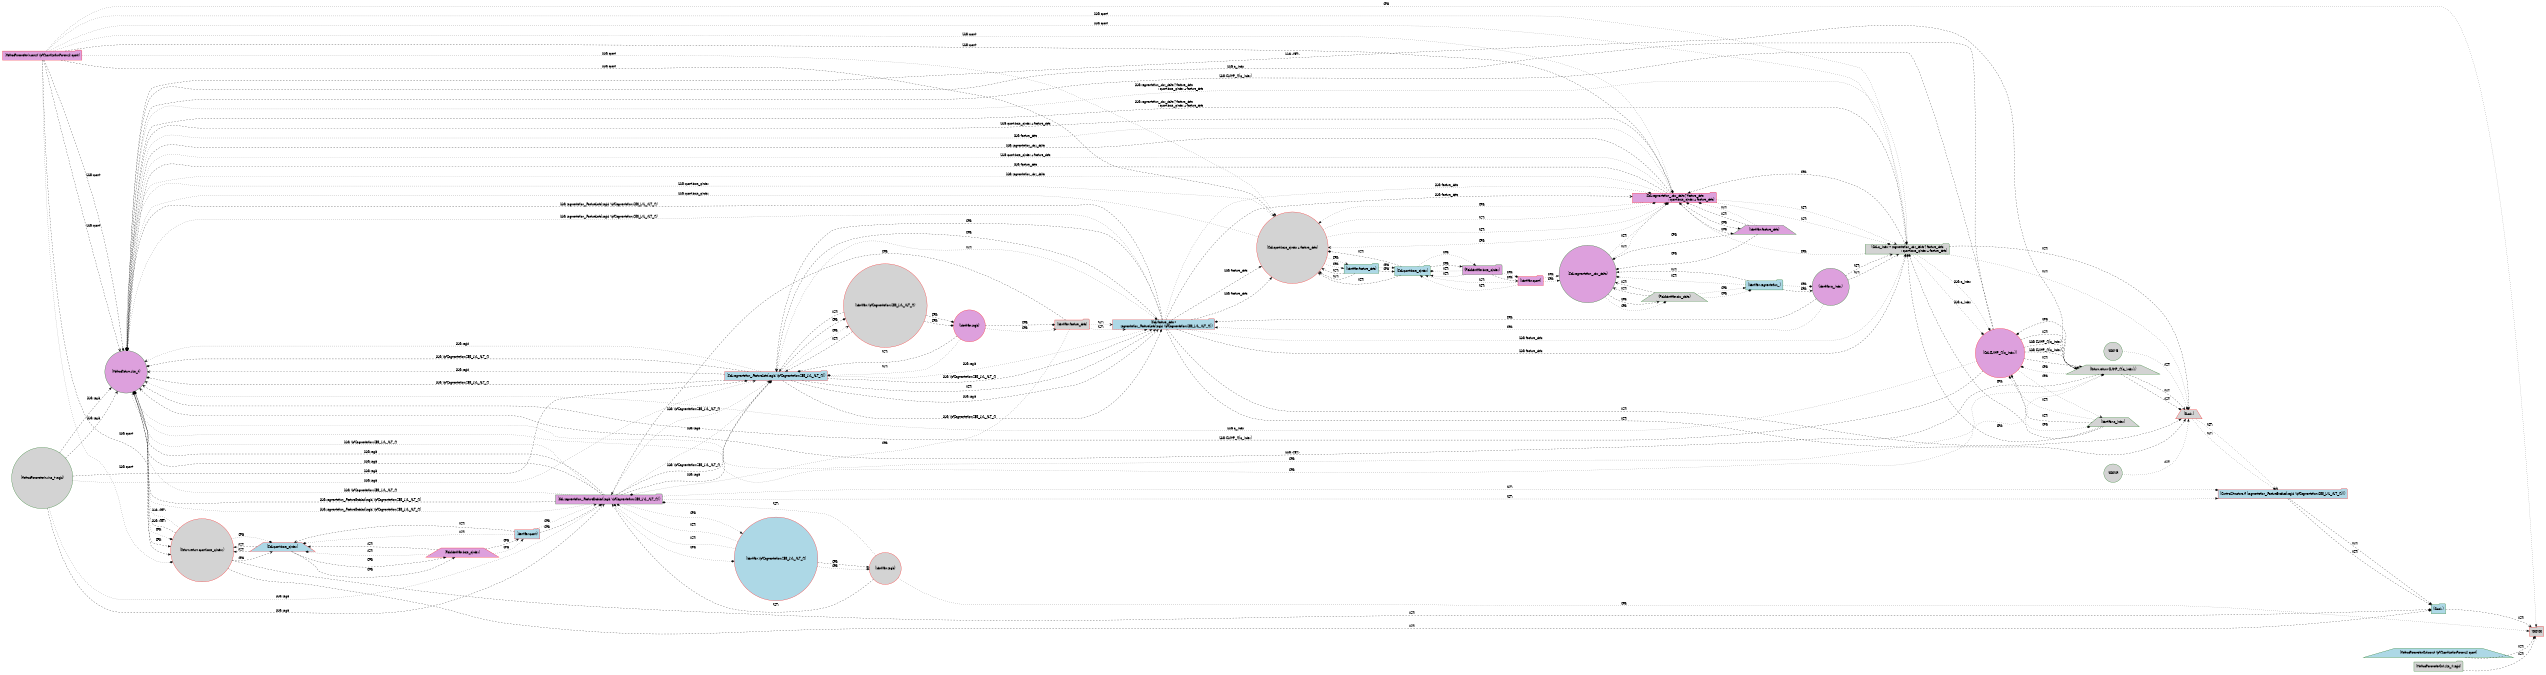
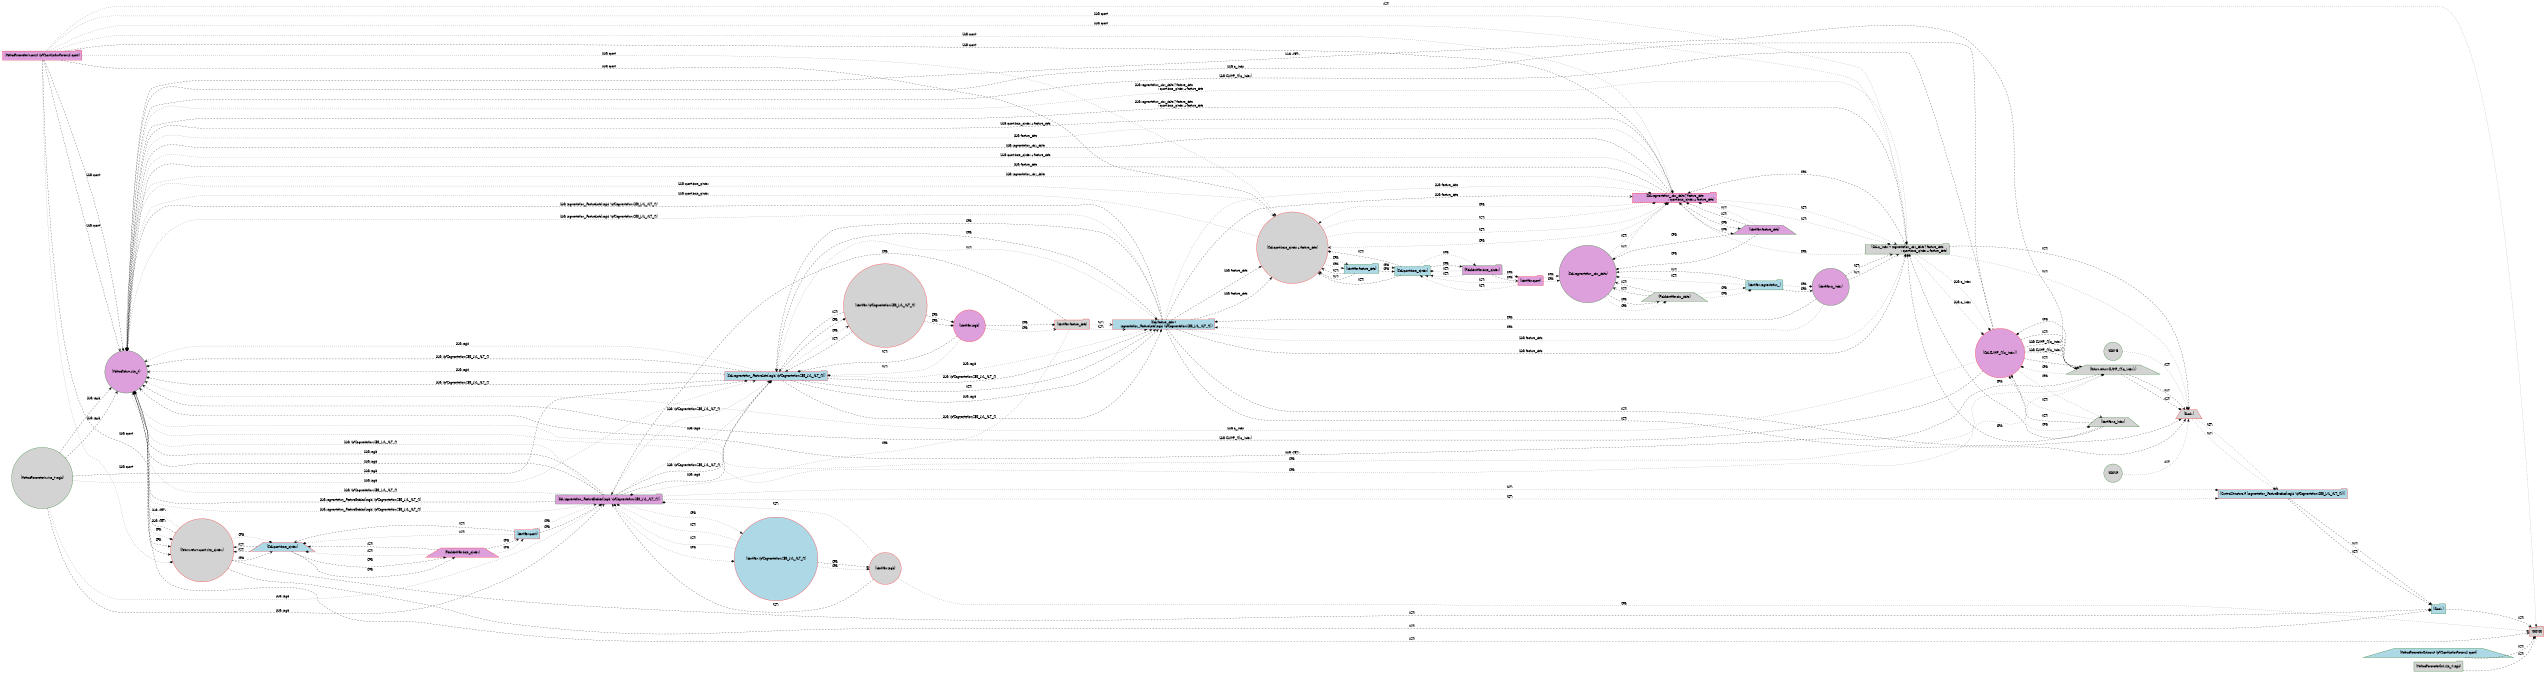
(1387, 4) -> (1387, 4)
(202, 550) -> (202, 550)
none -> (1242, 641)
